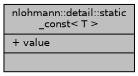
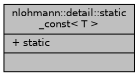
(31, 43) -> (31, 43)
